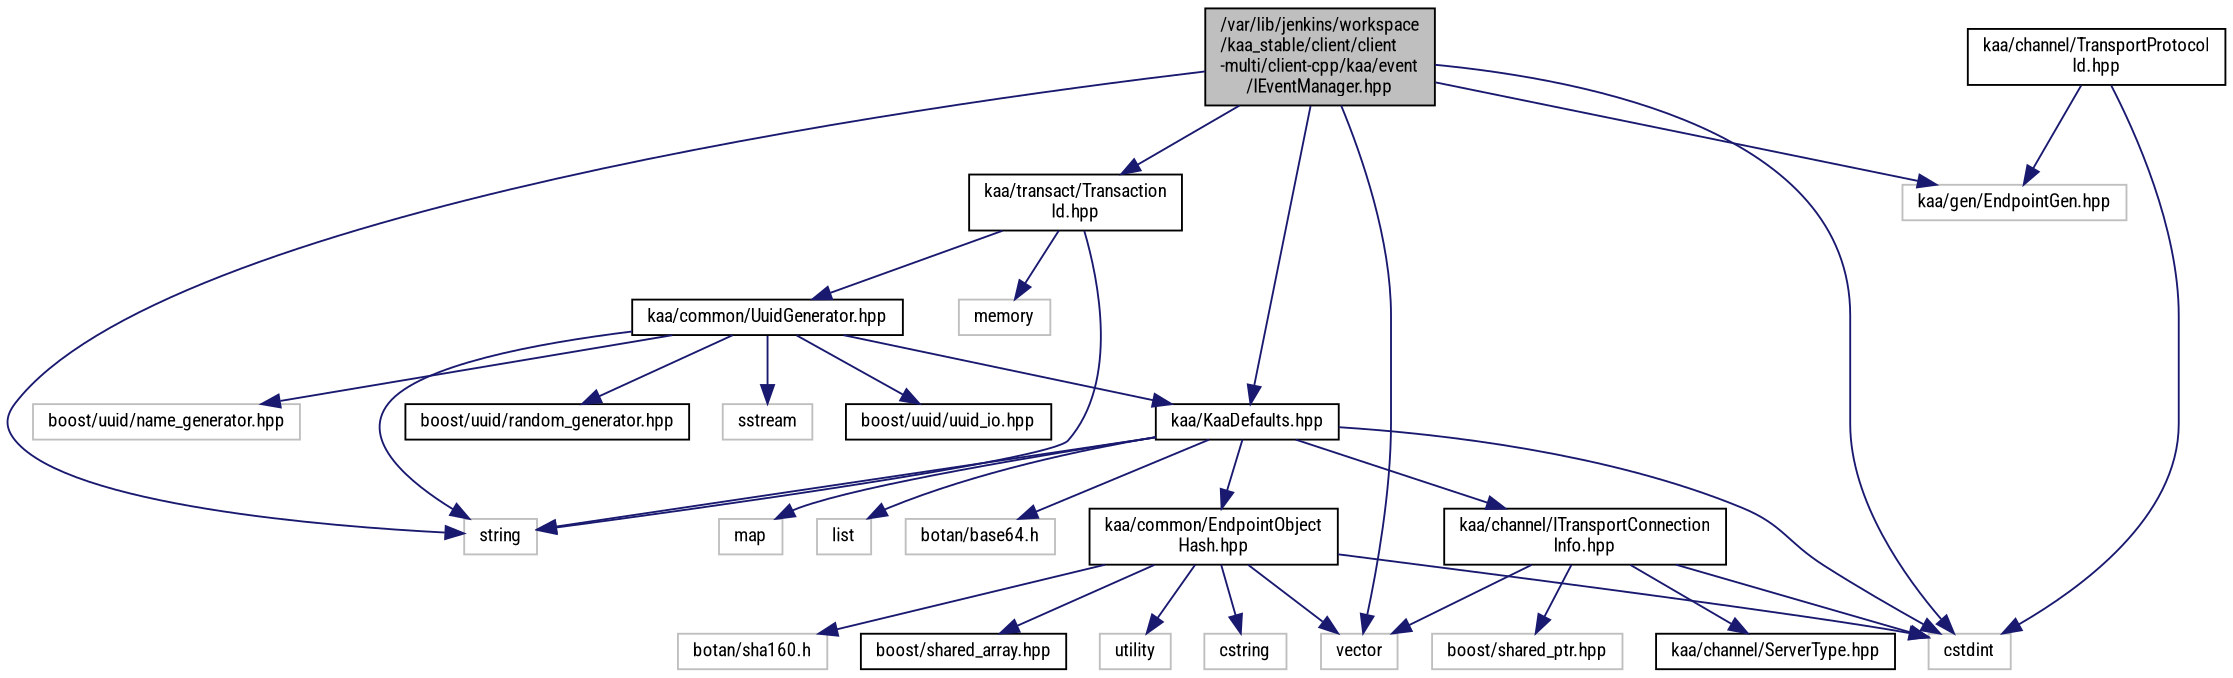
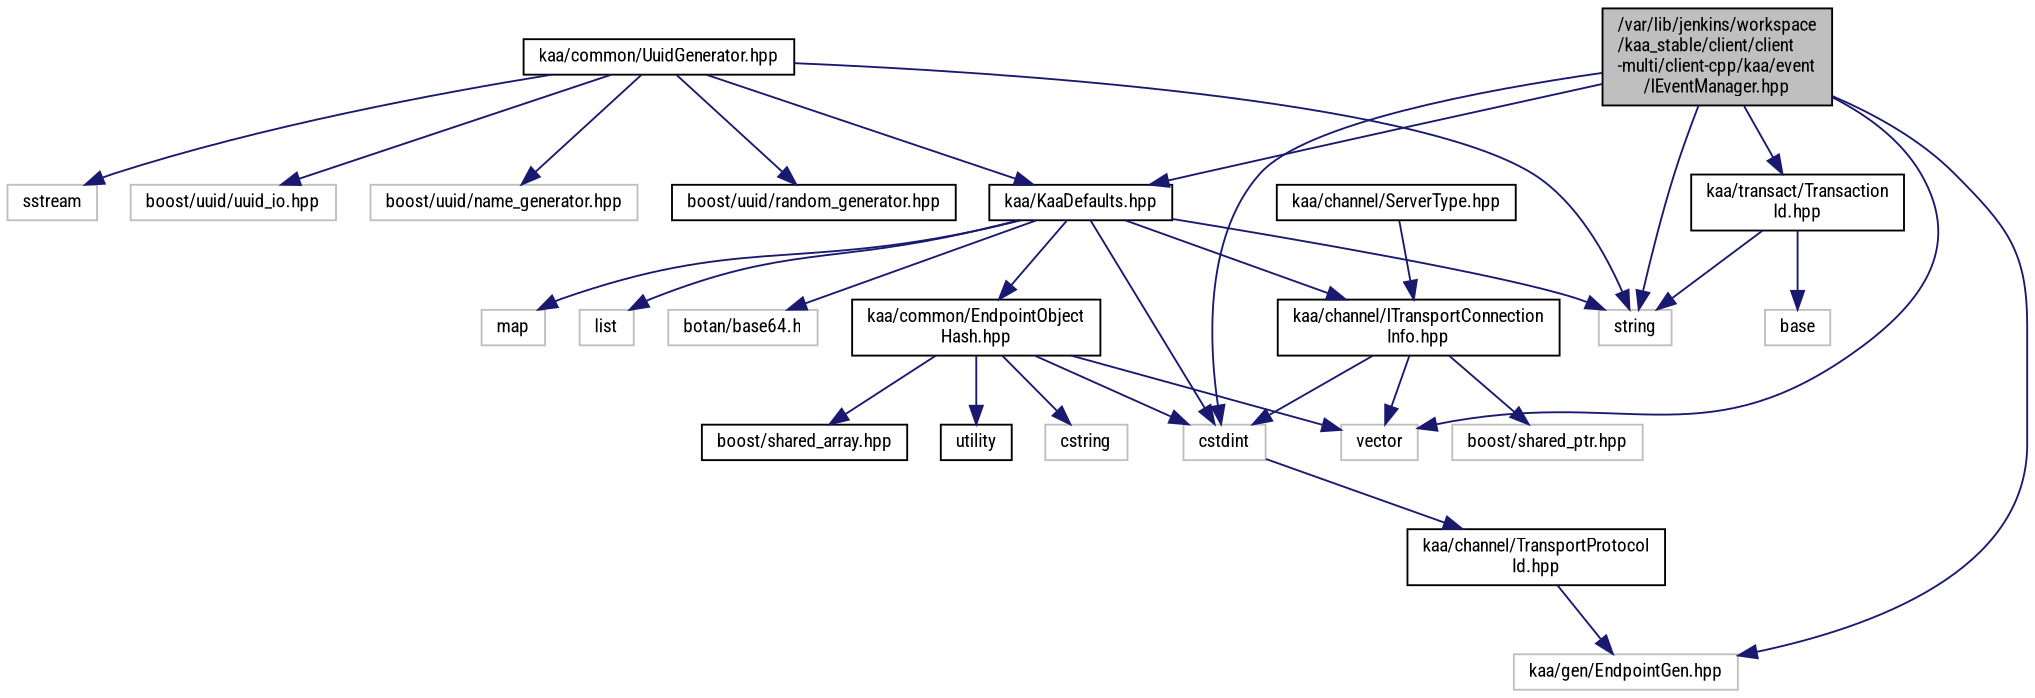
(916, 262) -> none
(1005, 317) -> (1798, 328)
(2179, 383) -> (1355, 491)
(949, 422) -> (233, 203)
(1666, 585) -> (1404, 248)
(753, 651) -> none
(1135, 651) -> (976, 442)
